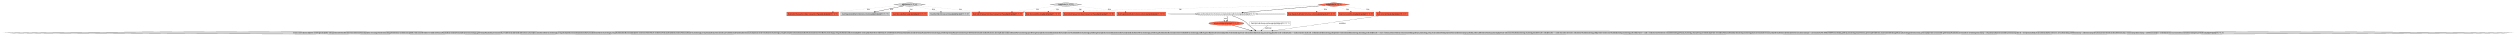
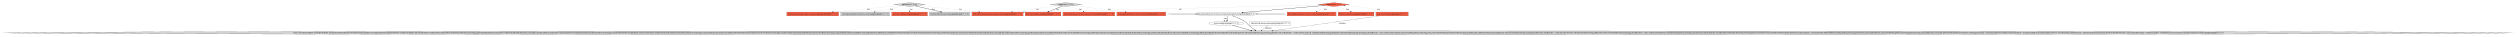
(890, 9) -> (890, 9)
(928, 9) -> (928, 9)
(1056, 9) -> (1056, 9)
(1360, 9) -> (1365, 8)
(1226, 23) -> (1226, 23)
